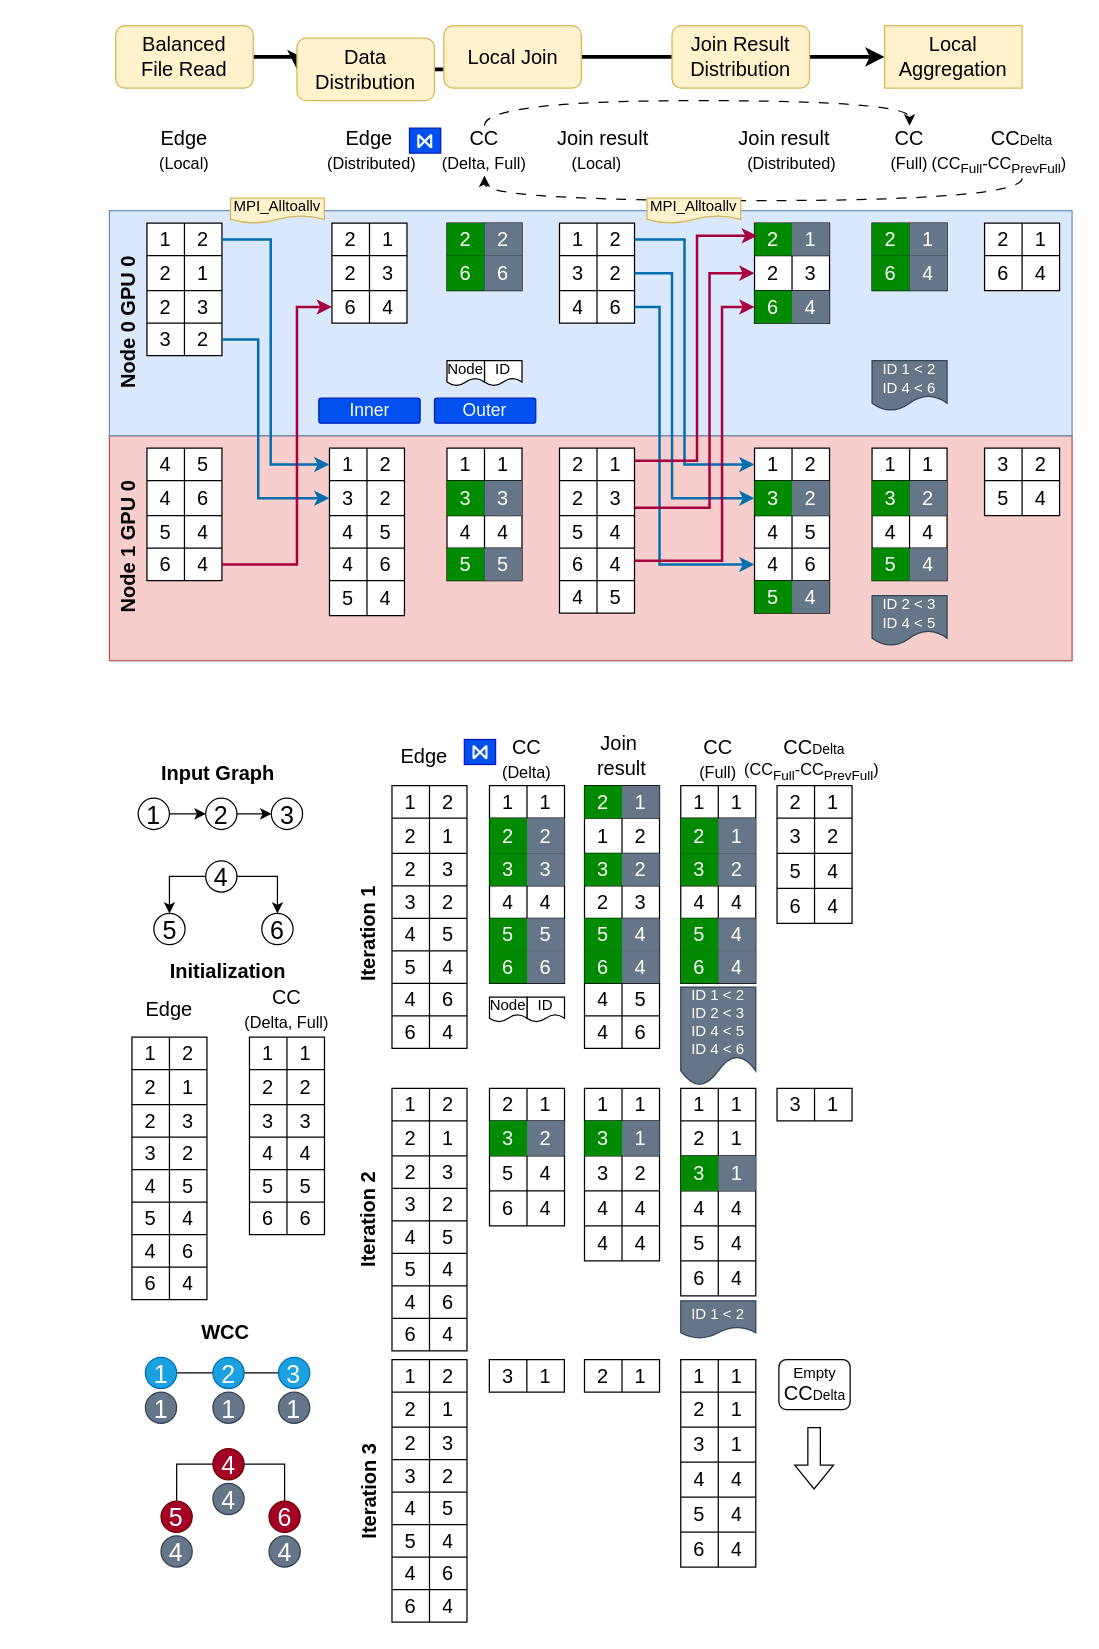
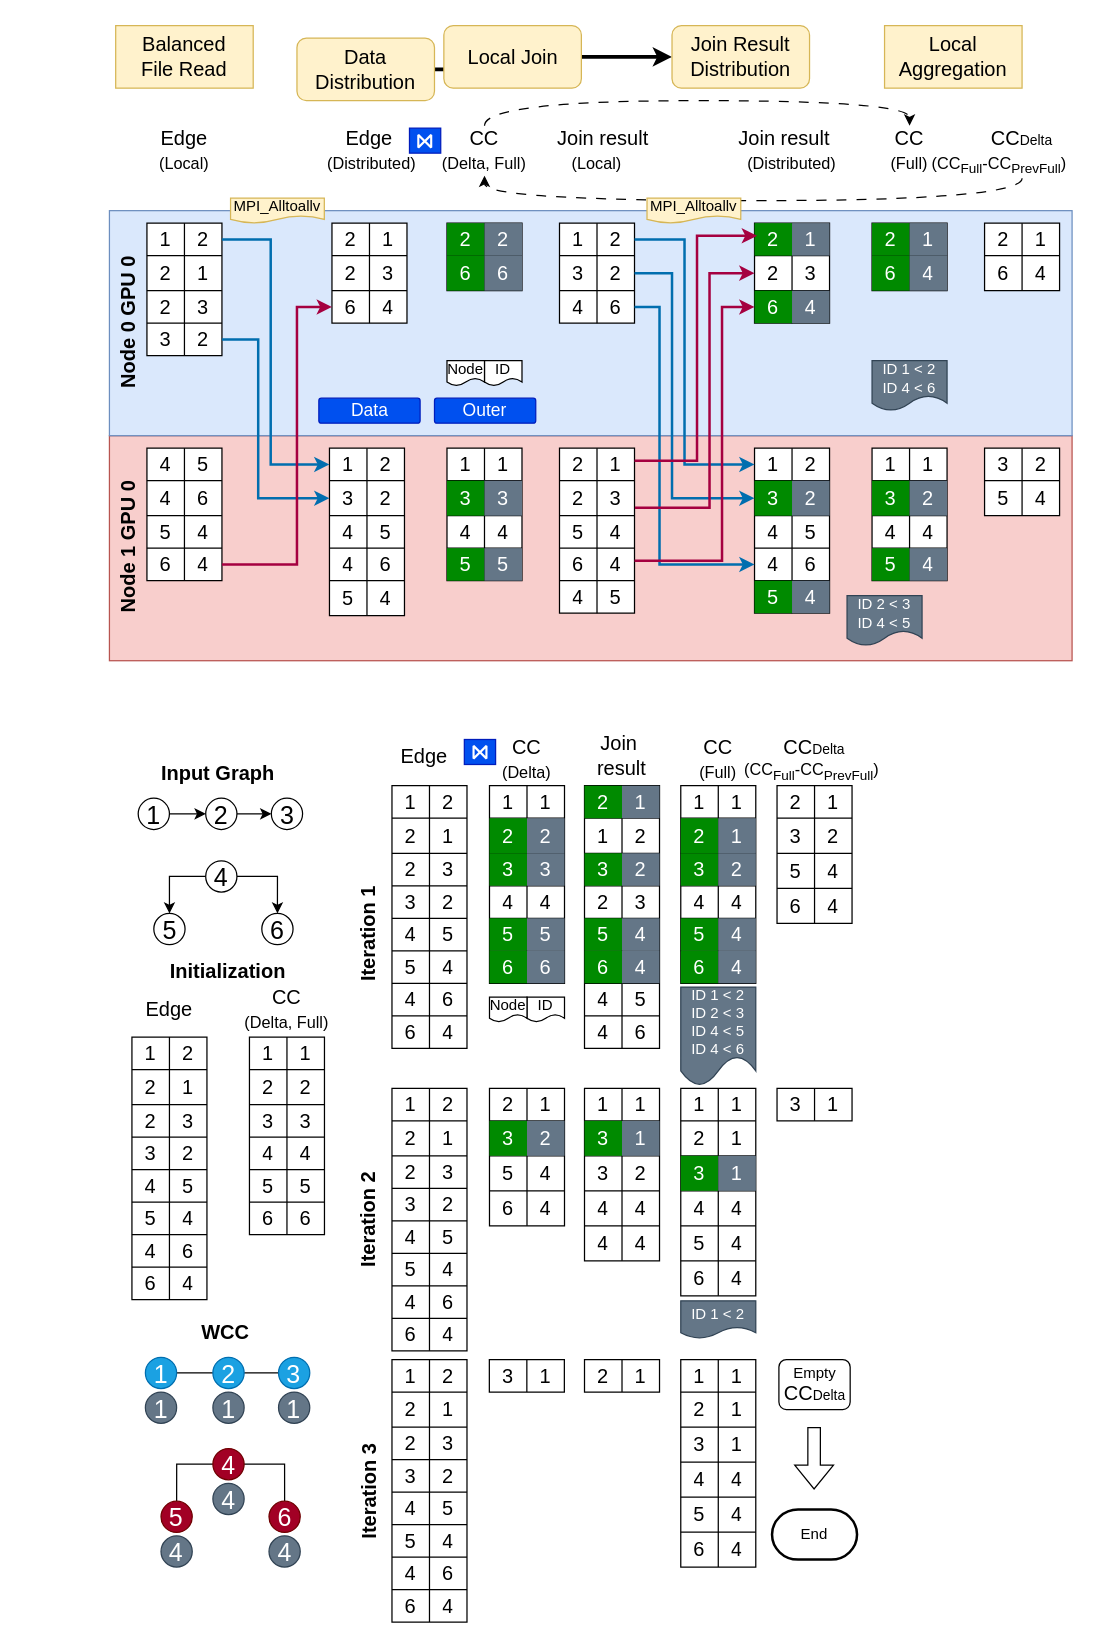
(184, 57) -> (184, 57)
(276, 57) -> none
(663, 57) -> (656, 57)
(841, 57) -> none
(370, 411) -> (370, 411)
(909, 621) -> (884, 621)
none -> (814, 1534)
